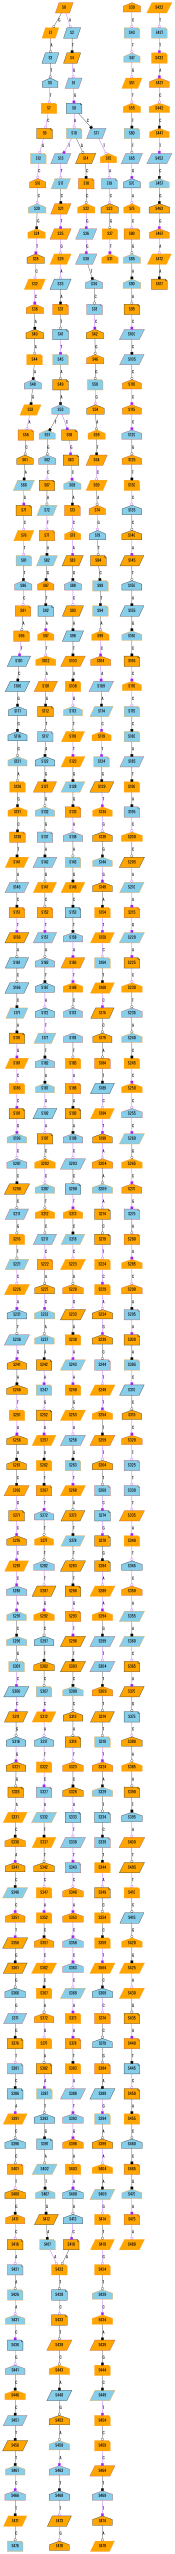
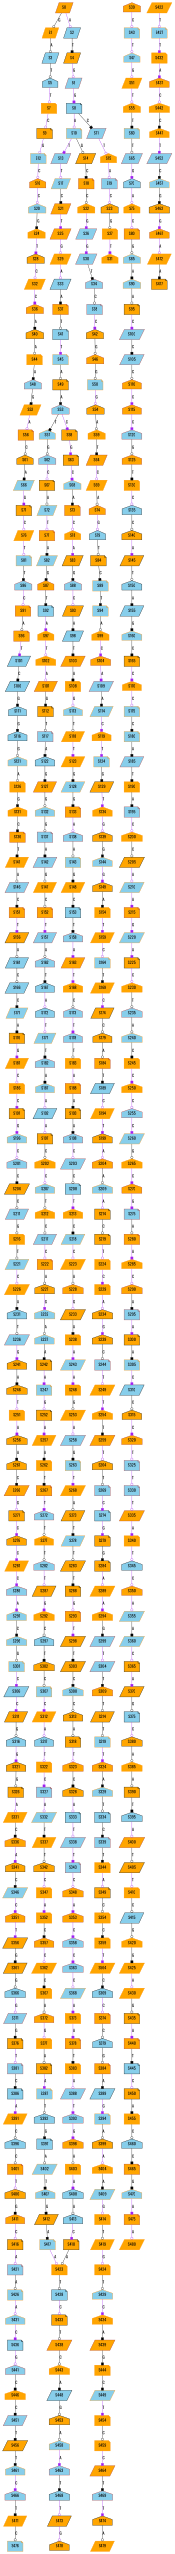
none -> (73, 1024)
(17, 1301) -> (17, 1301)
